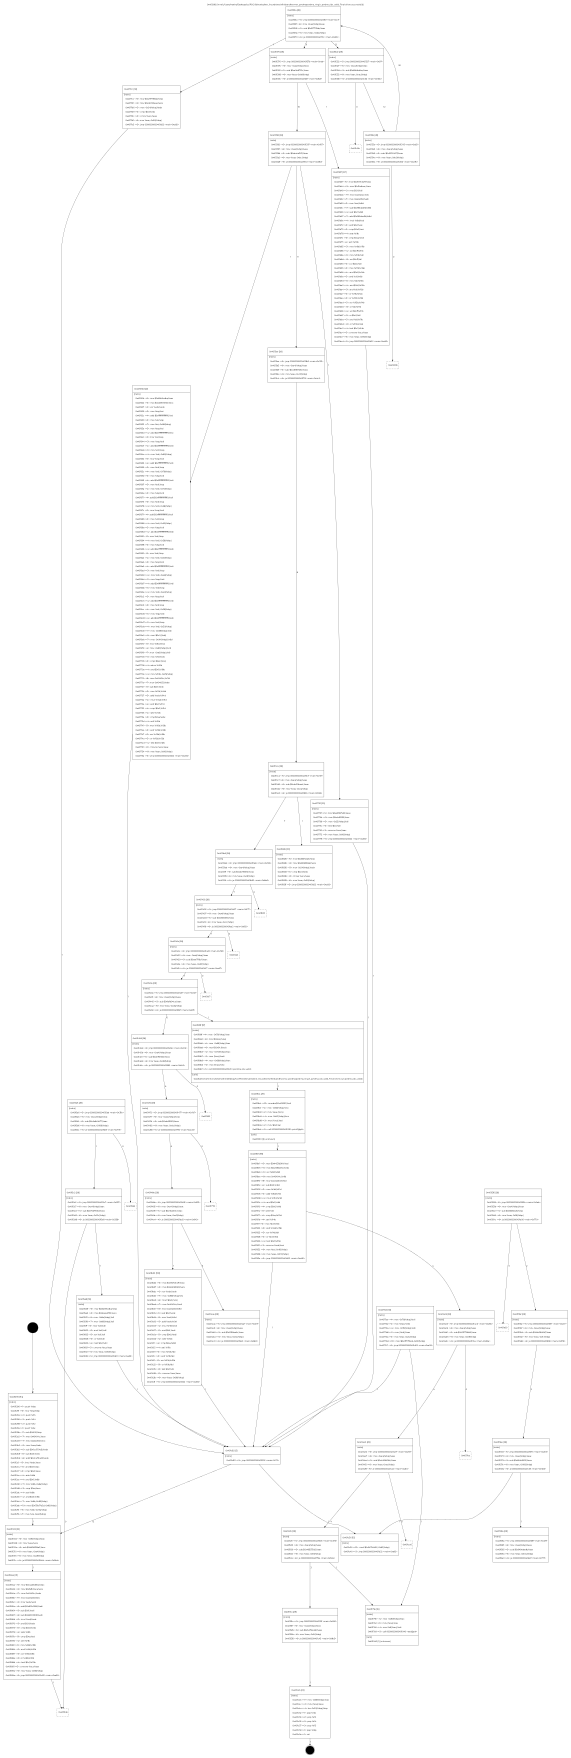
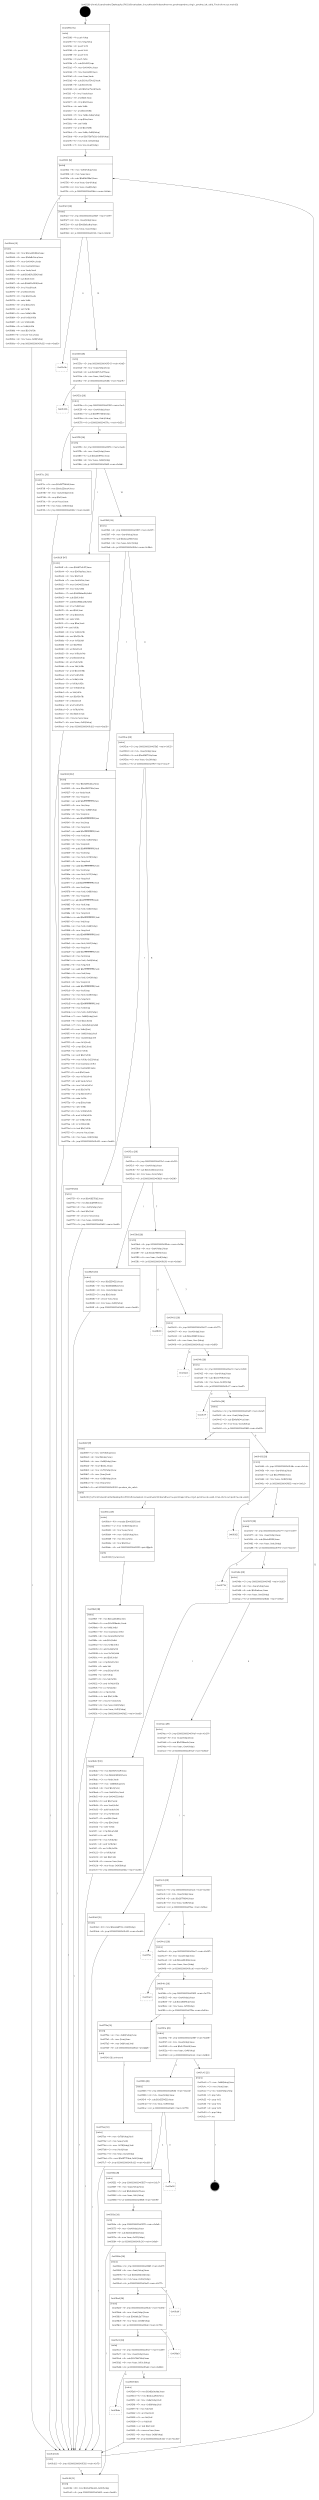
(334, 44) -> (85, 198)
(334, 481) -> (138, 978)
(395, 1243) -> (183, 1815)
(422, 1478) -> (124, 2092)
(56, 1693) -> (32, 1403)
none -> (73, 1878)
none -> (116, 1925)
none -> (174, 2068)
none -> (138, 2290)
none -> (175, 2312)
